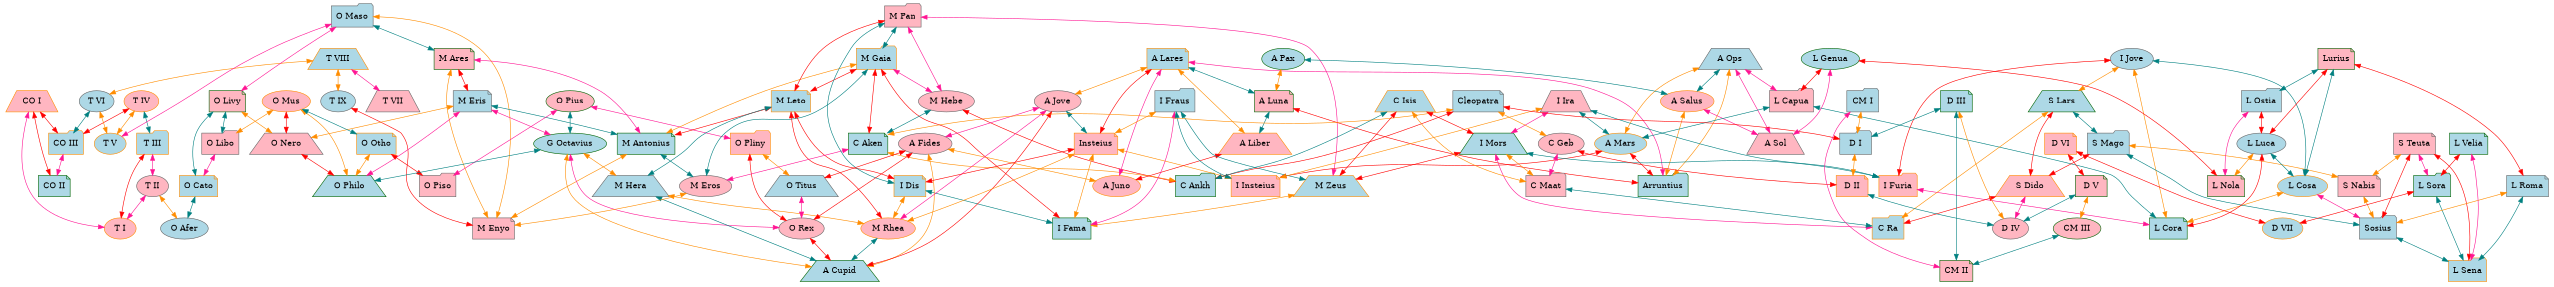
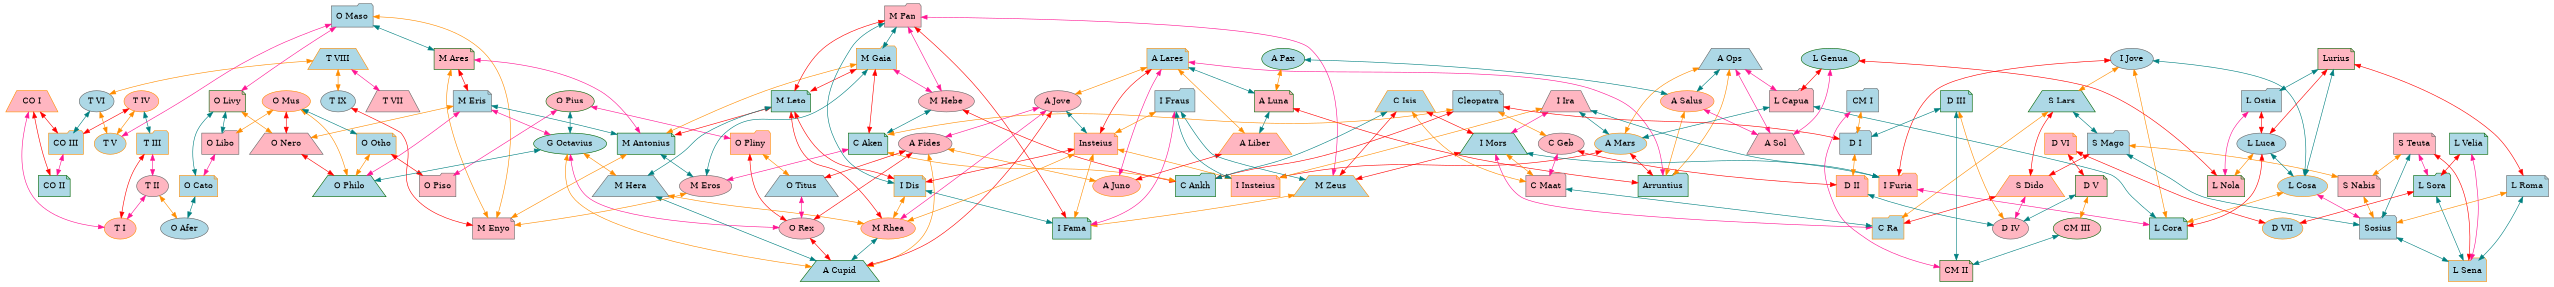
(791, 101) -> (791, 101)
(969, 142) -> (995, 111)
(2396, 186) -> (2396, 186)
